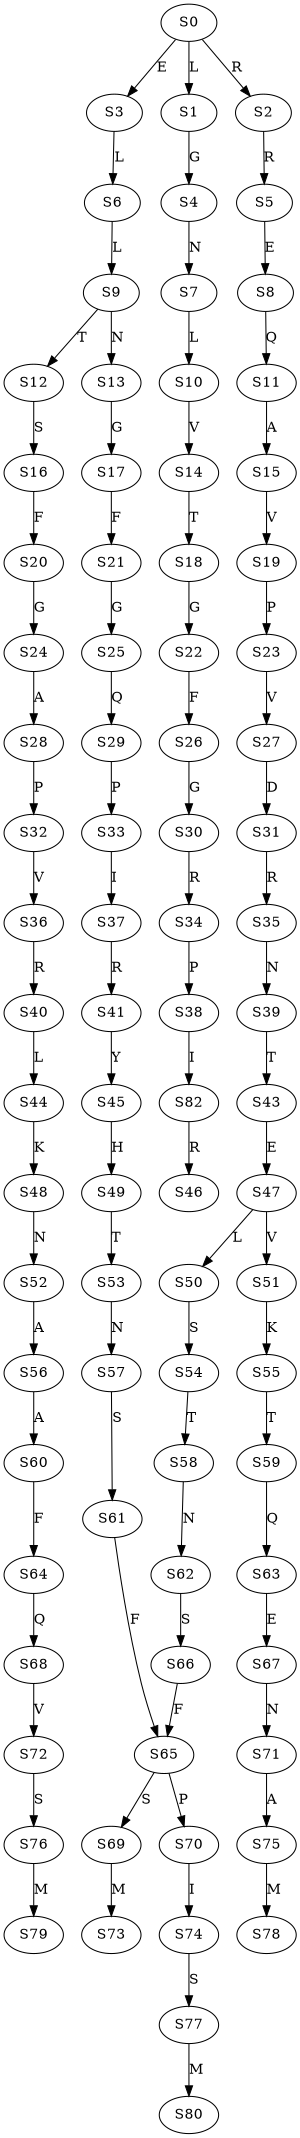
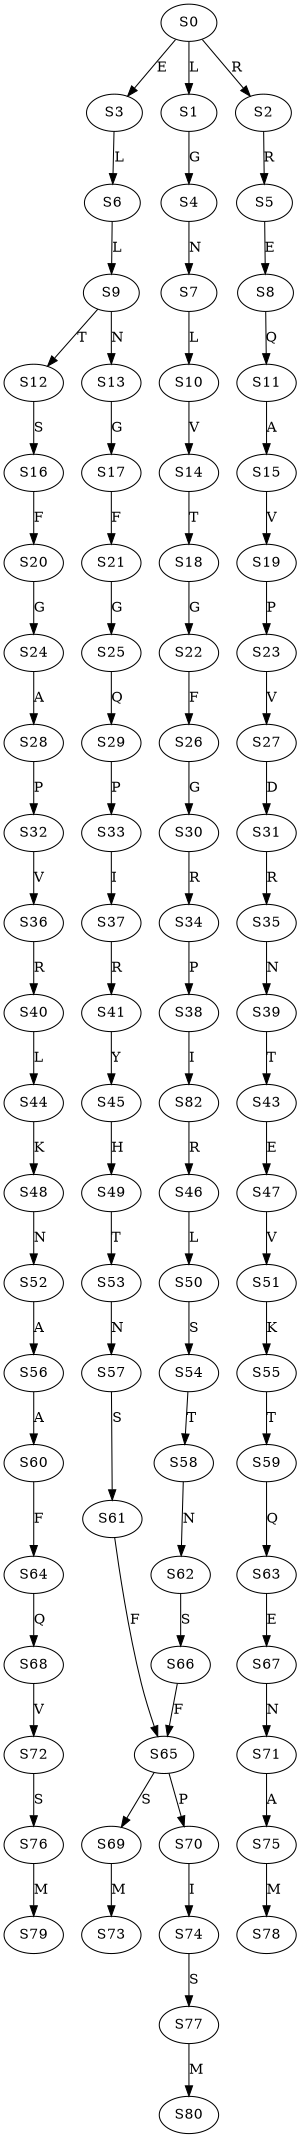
(231, 1234) -> (189, 1233)
